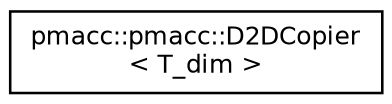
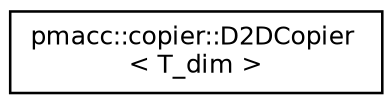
(196, 52) -> (196, 52)
